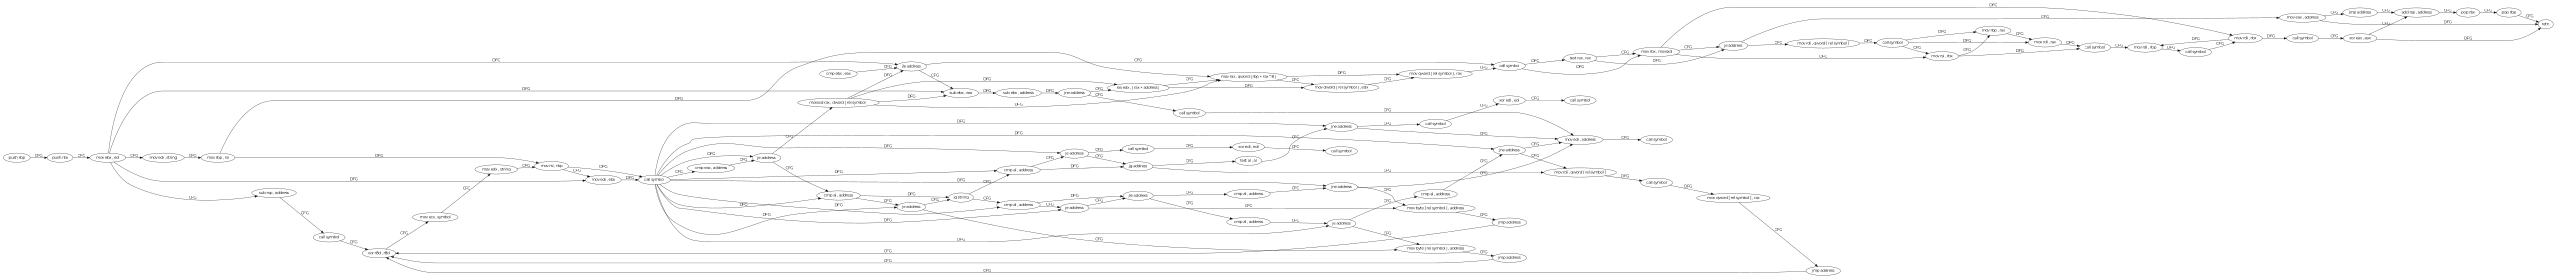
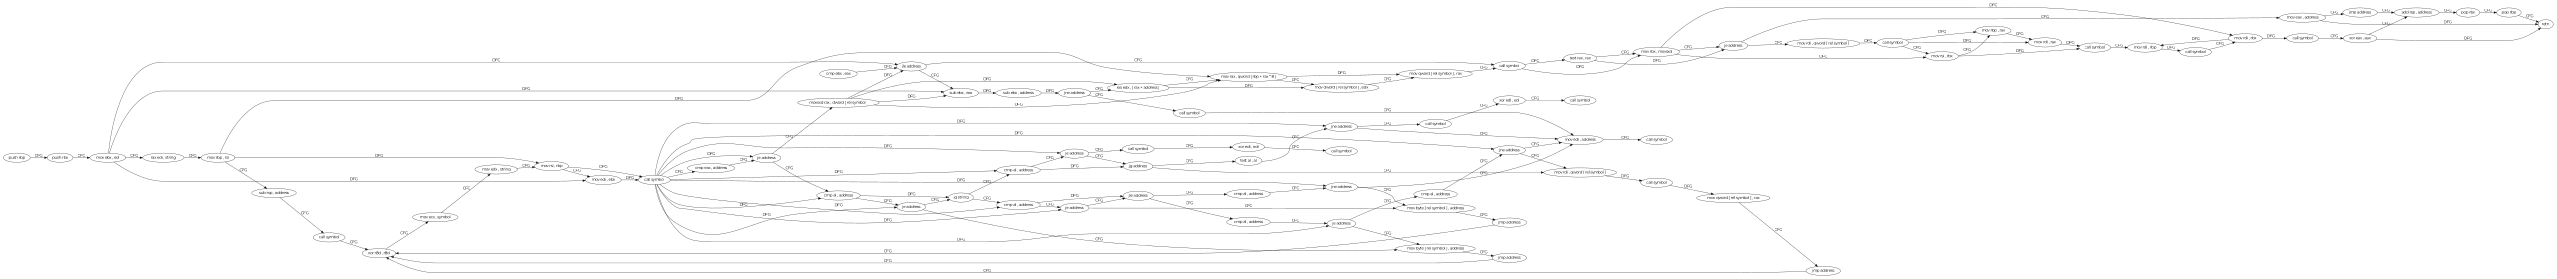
(163, 158) -> (163, 158)
(176, 198) -> (245, 175)
